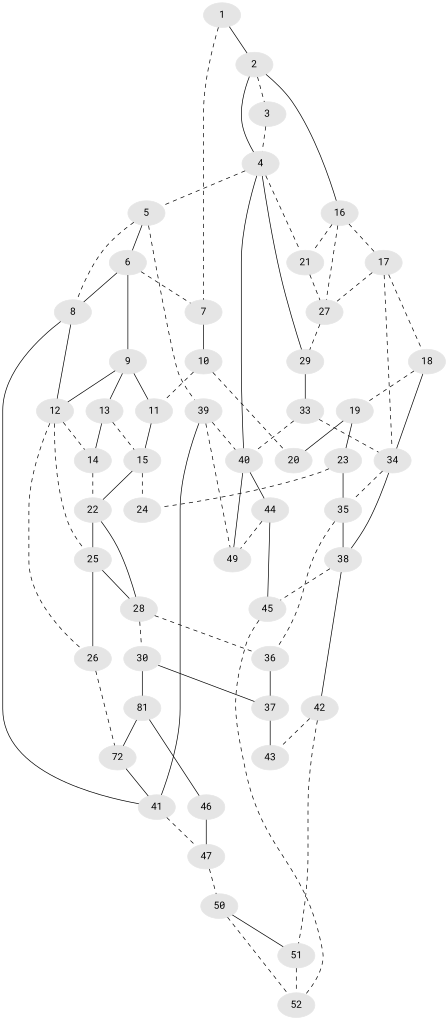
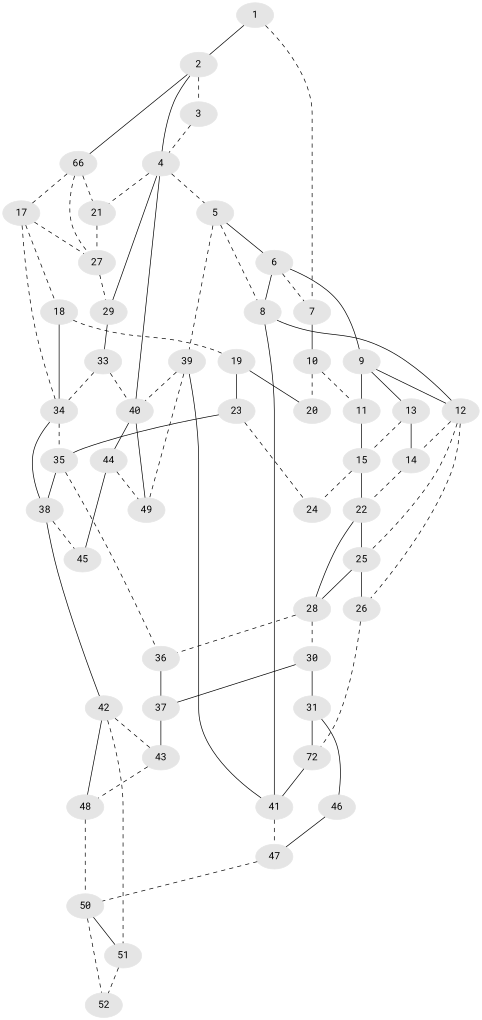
(340, 213) -> (78, 164)
(142, 708) -> (312, 708)
none -> (85, 807)
(259, 813) -> none
